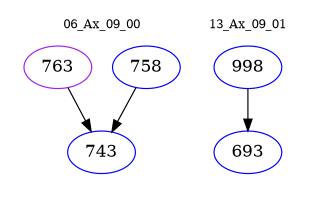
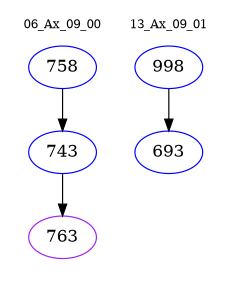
(77, 104) -> (63, 189)
